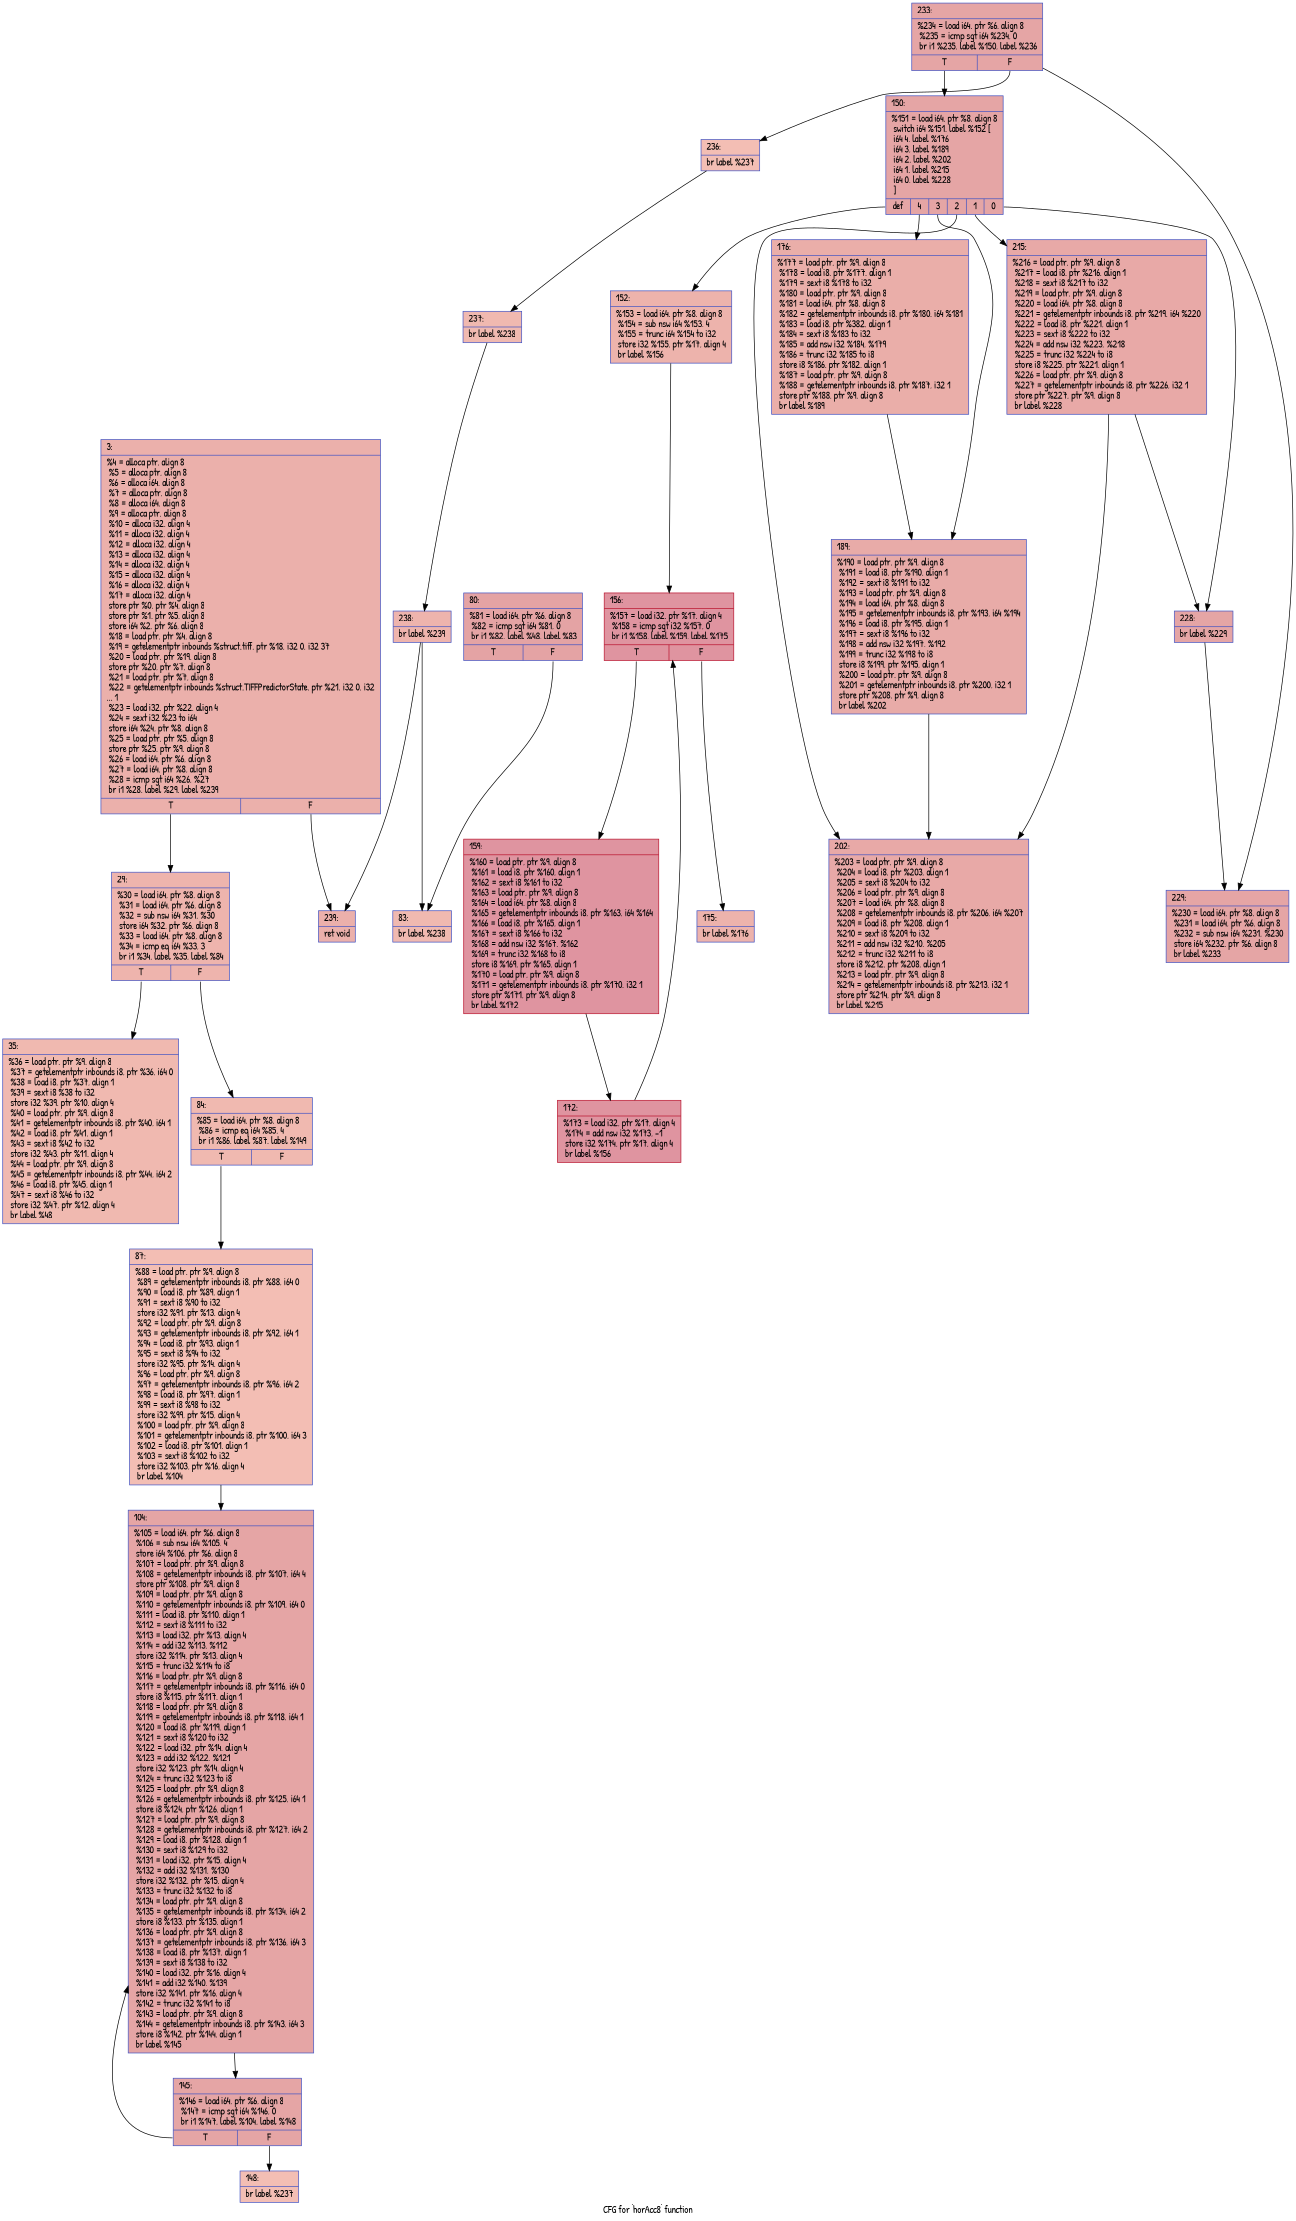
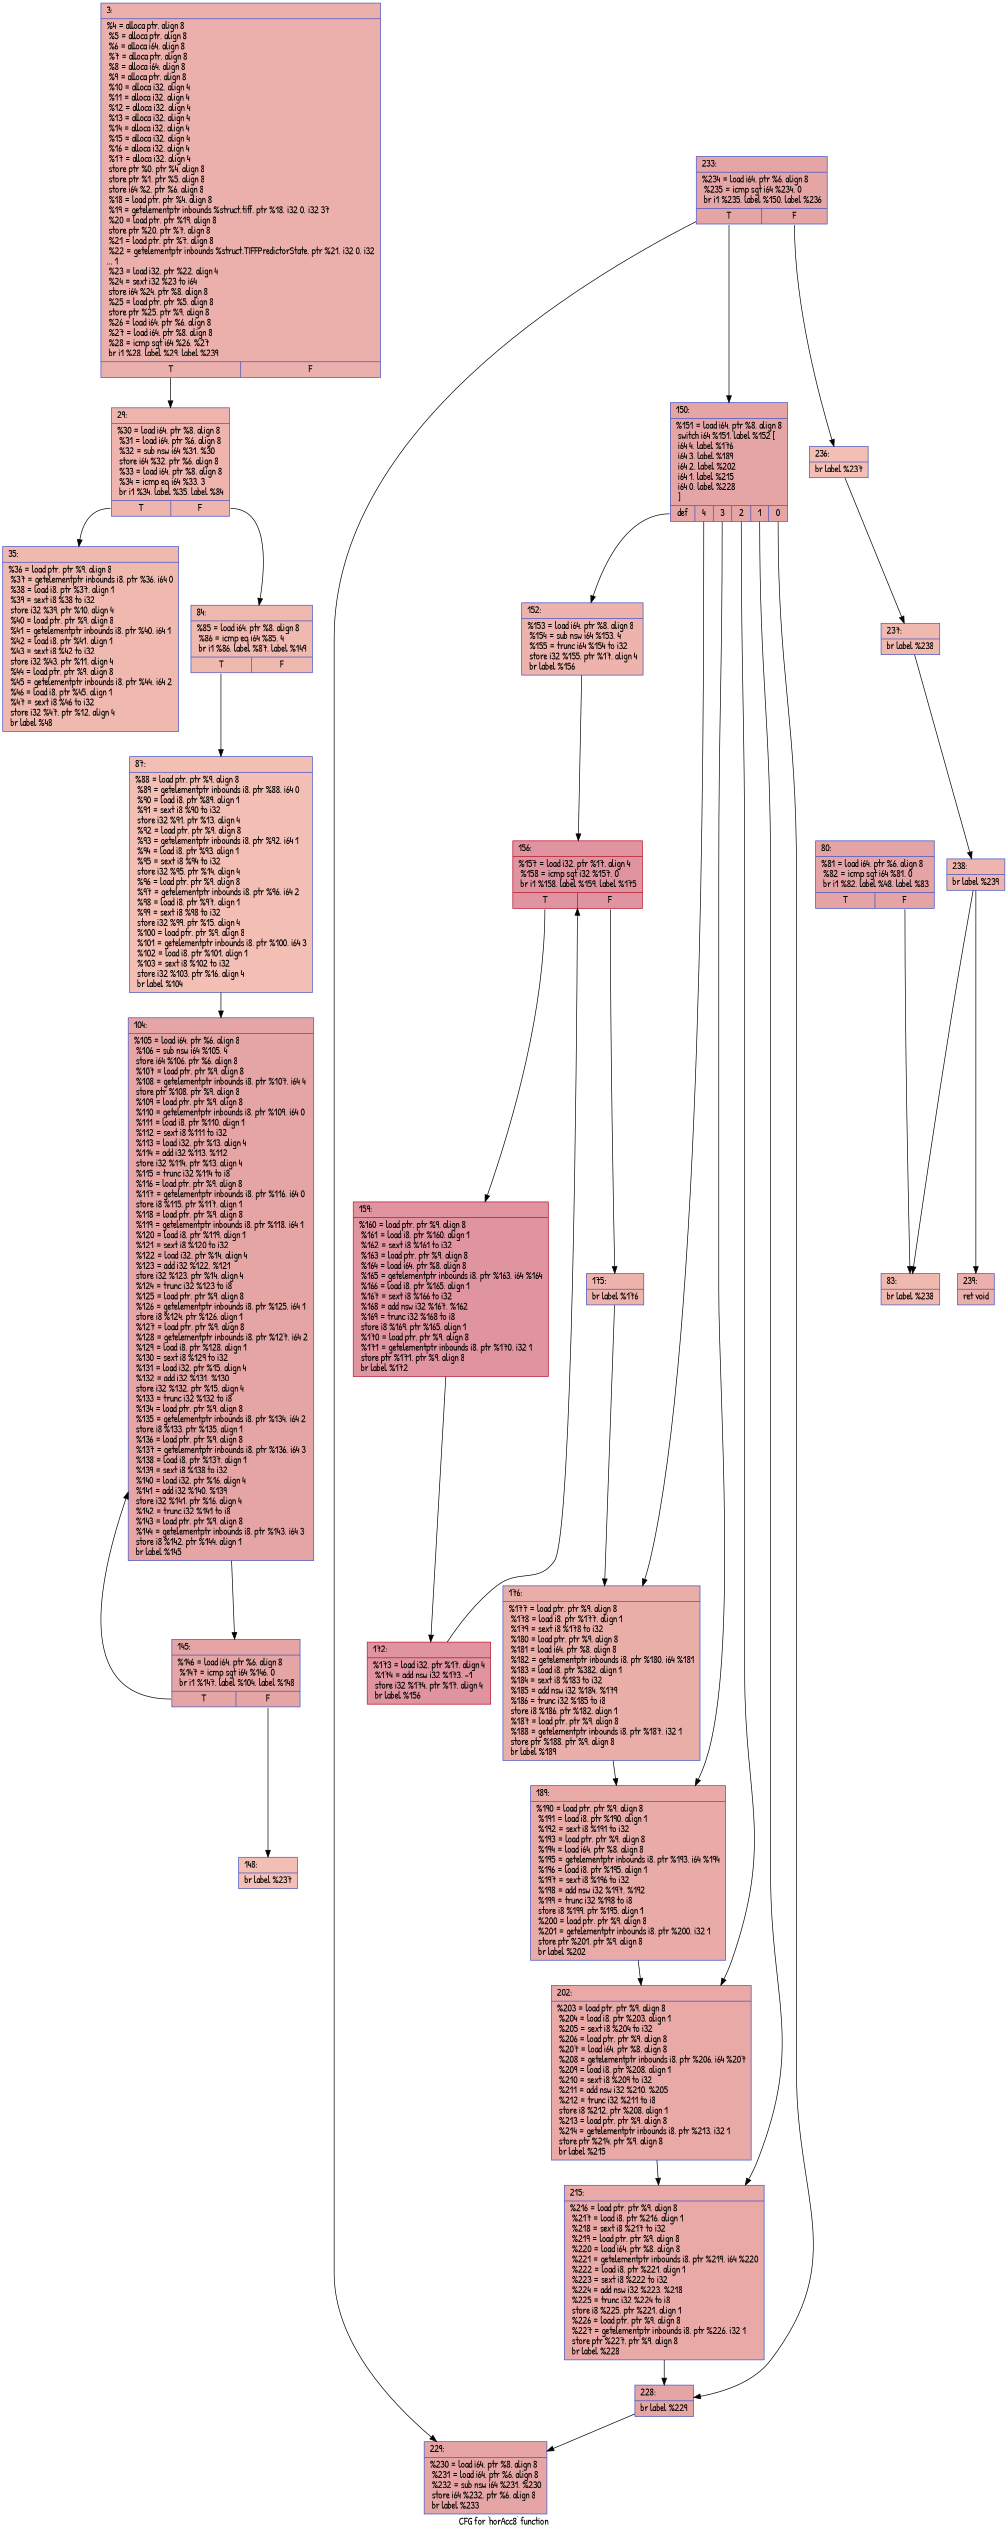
(1089, 629) -> (658, 2169)
(890, 696) -> (590, 1942)
(316, 860) -> none
none -> (610, 1442)
